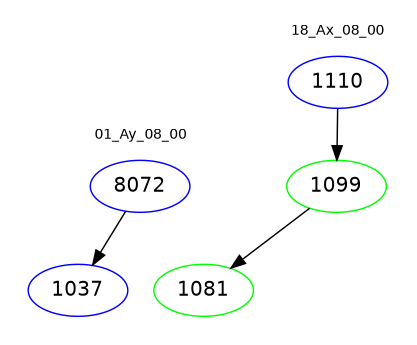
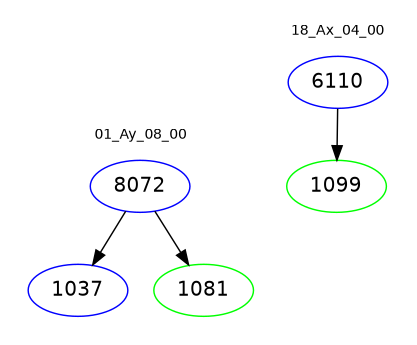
(338, 31) -> (338, 31)
(338, 82) -> (338, 82)
(276, 234) -> (168, 232)
